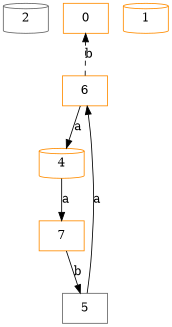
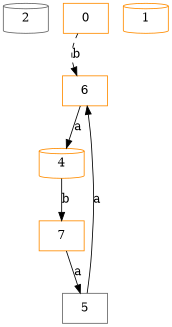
(85, 59) -> (72, 50)
(66, 200) -> (66, 200)
(78, 272) -> (78, 272)
